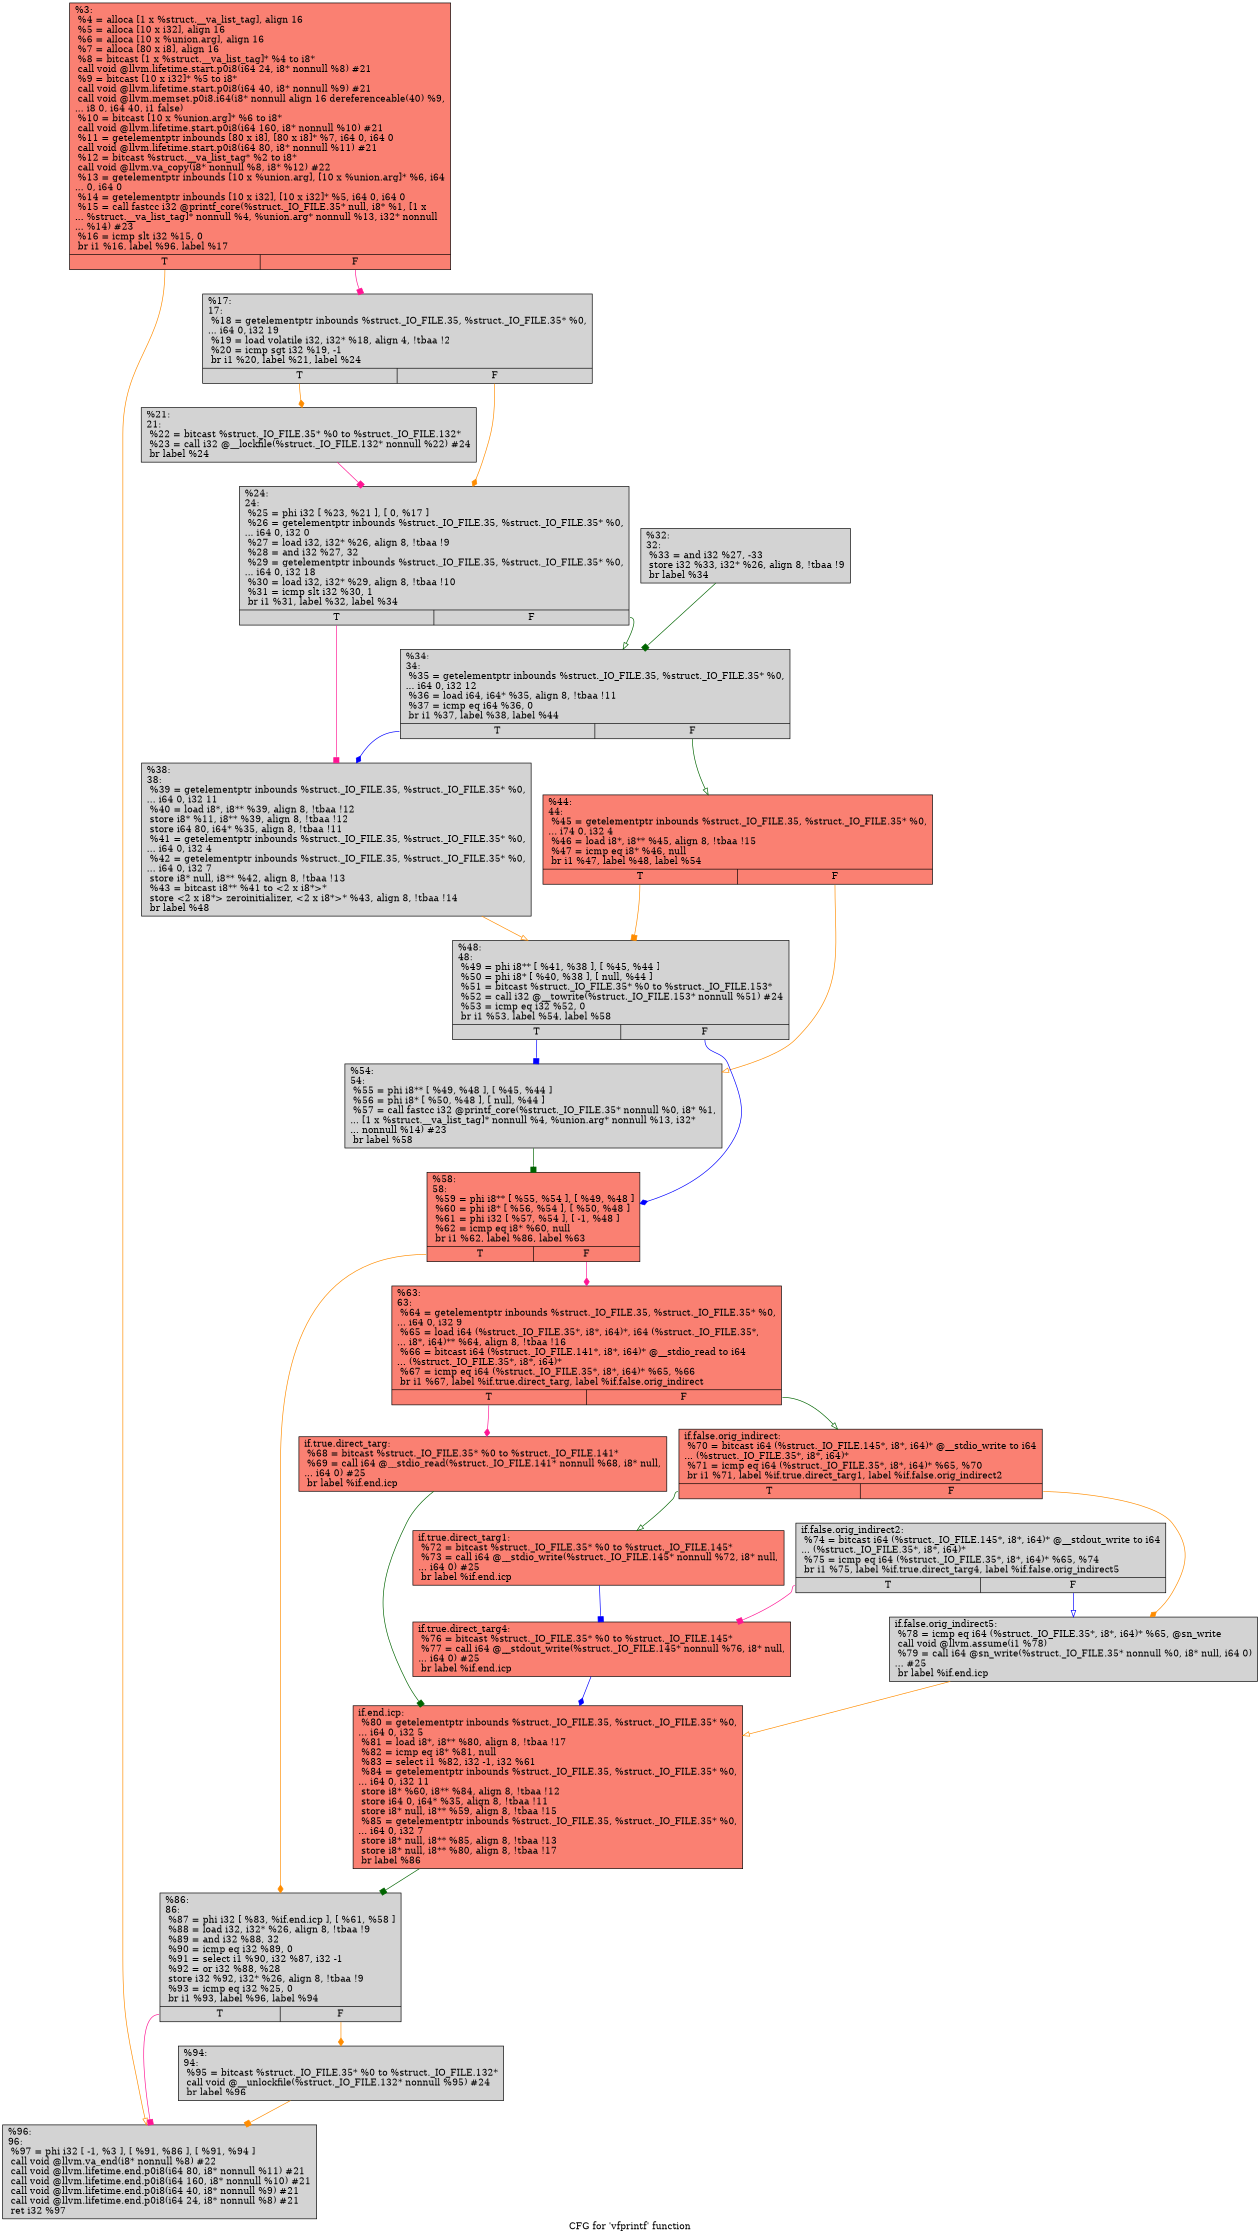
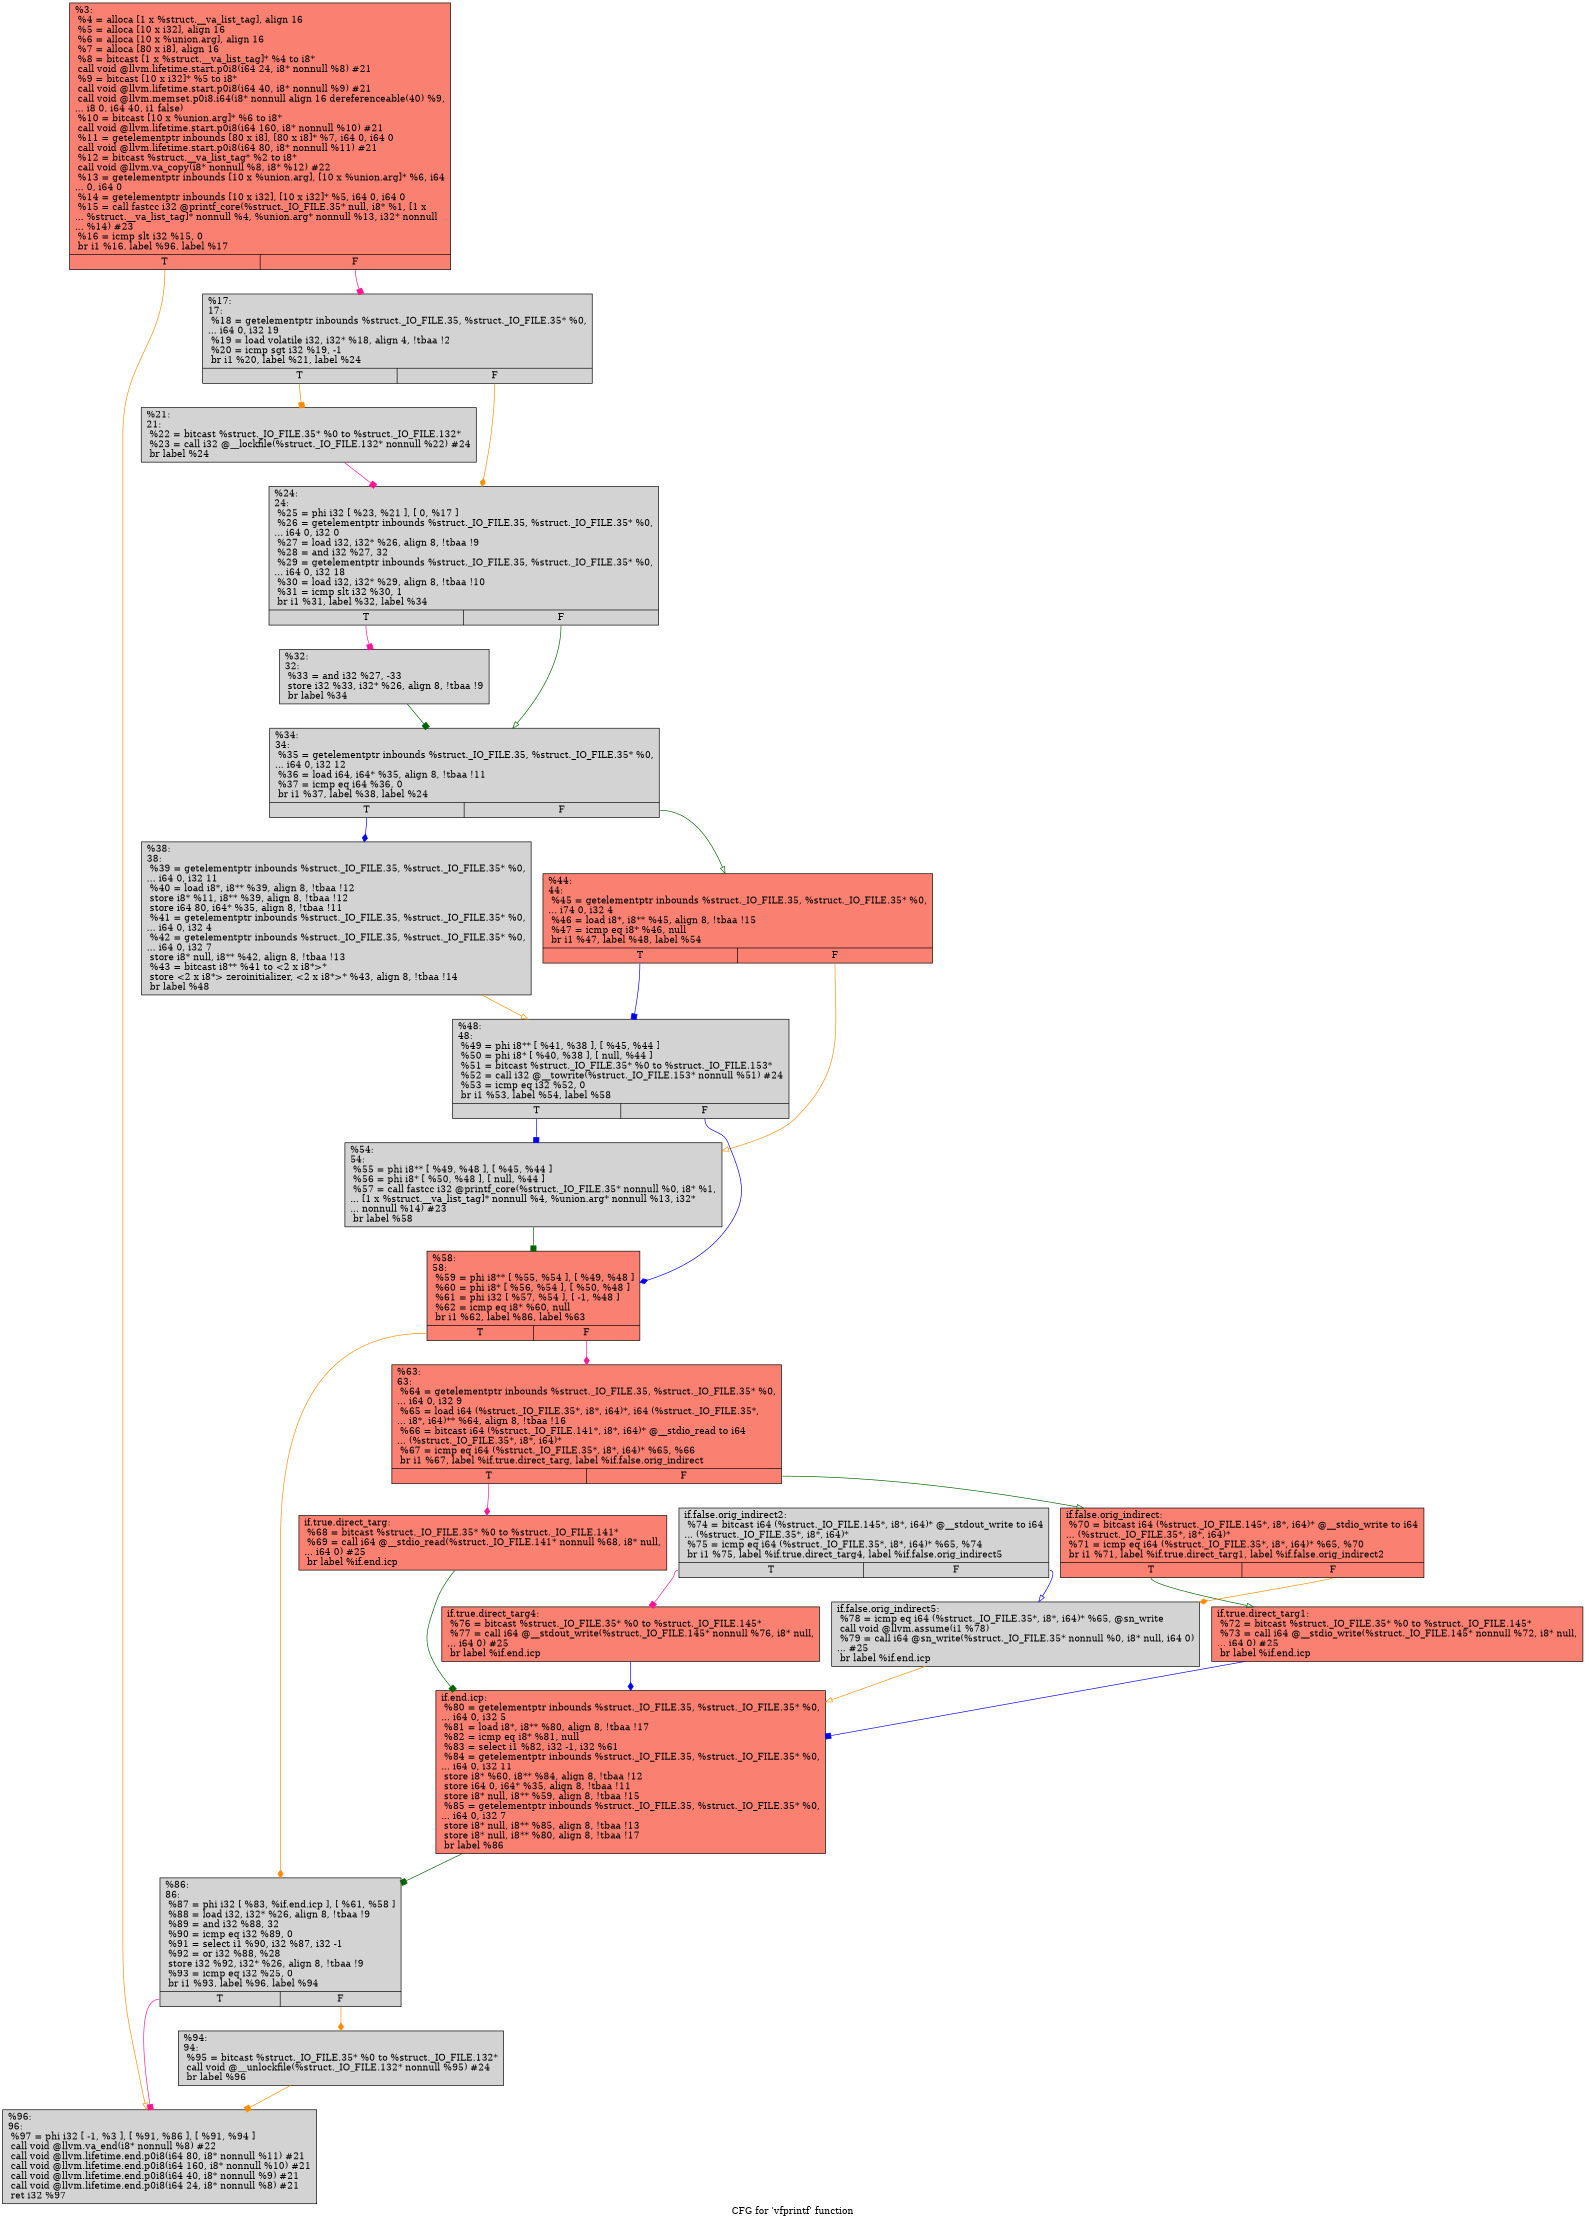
(300, 392) -> (300, 392)
(336, 691) -> (367, 634)
(483, 716) -> (352, 795)
(638, 909) -> (638, 988)
(600, 1600) -> (1038, 1698)
